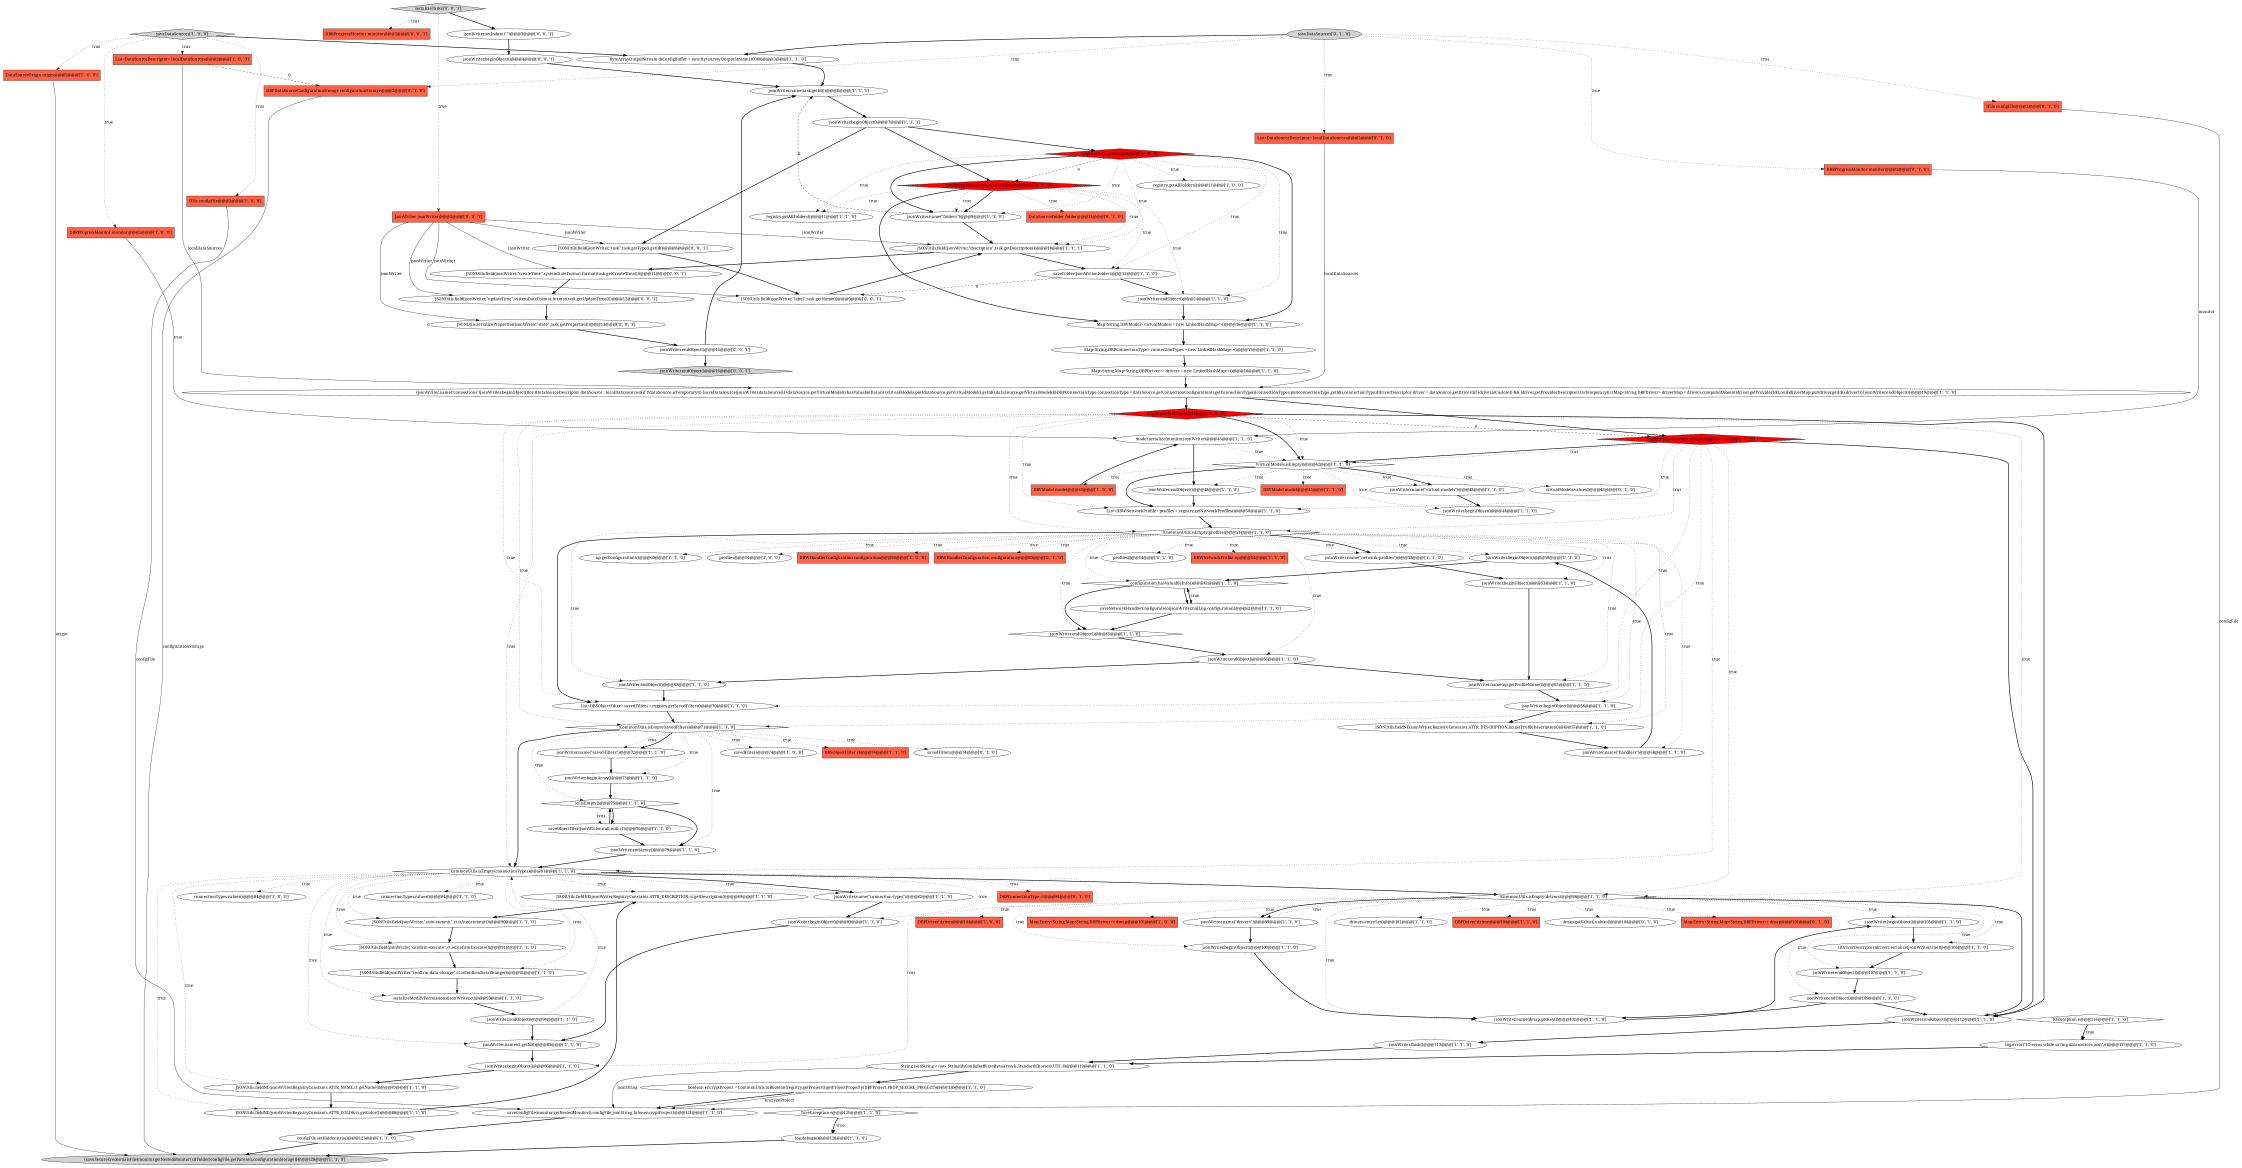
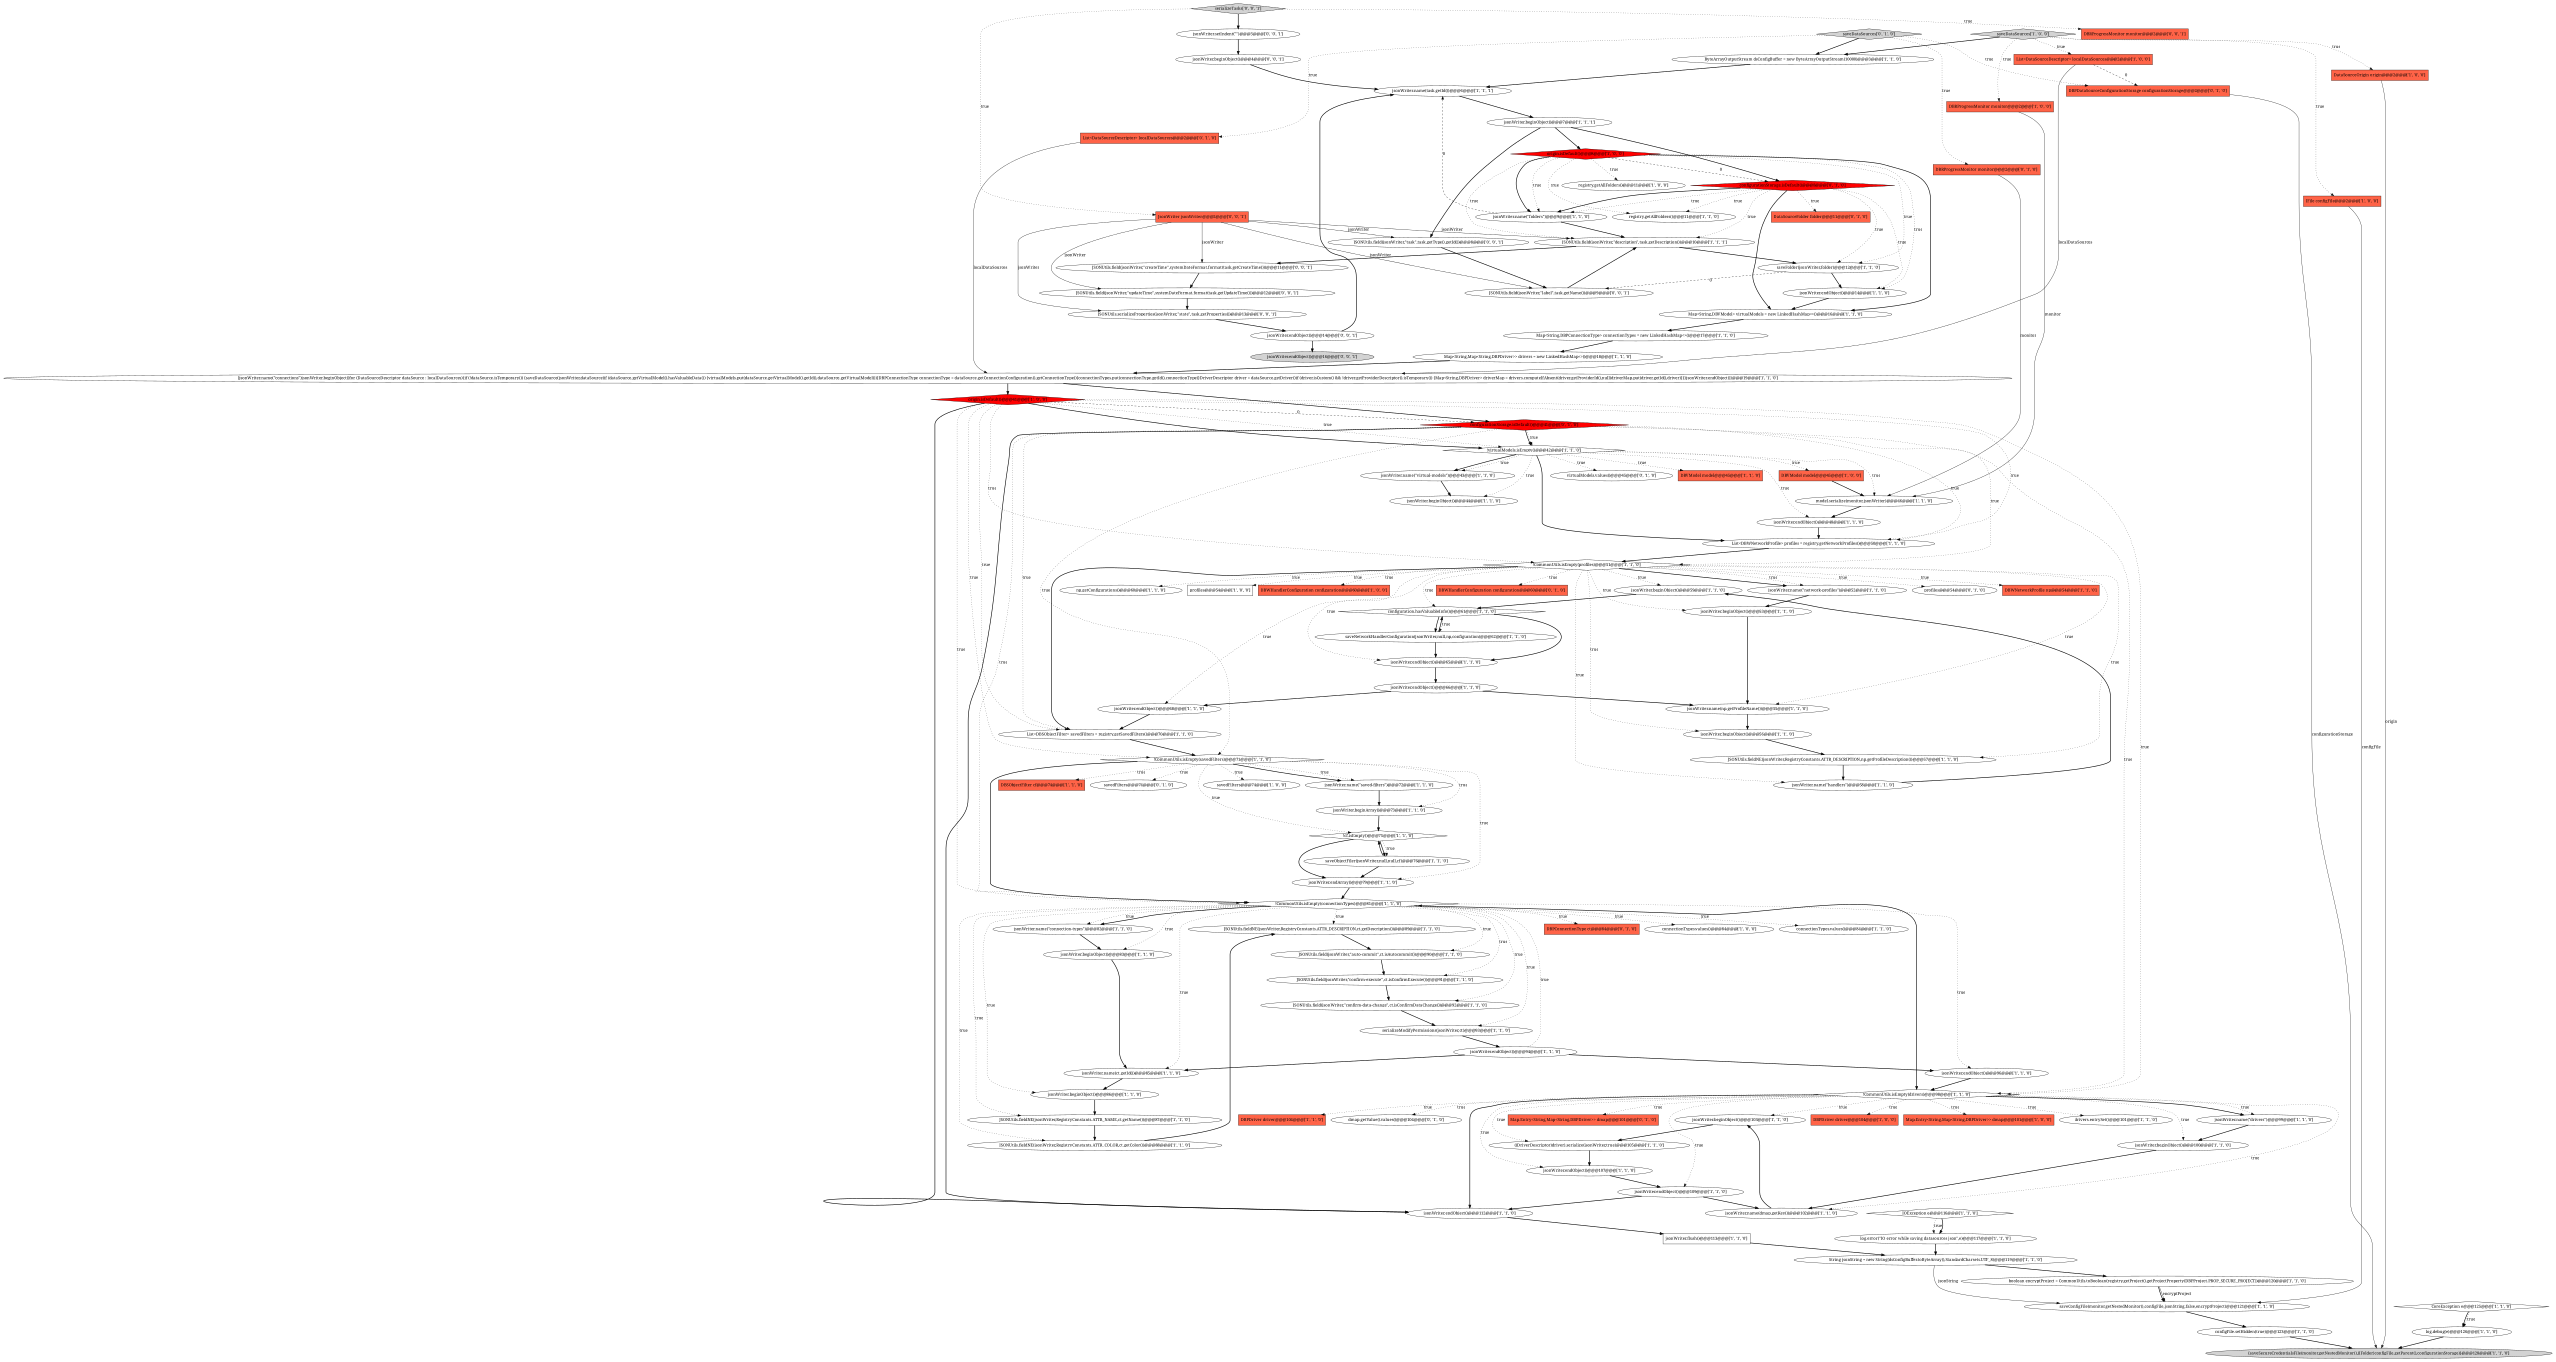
(1324, 34) -> (1869, 34)
(2023, 107) -> none
(178, 337) -> (2053, 314)
(705, 371) -> (1312, 357)
(1249, 452) -> (1772, 458)
(750, 558) -> (1220, 590)
(1311, 590) -> none
(1096, 634) -> (1436, 662)
(1430, 1045) -> (1707, 1239)
none -> (1987, 1073)
